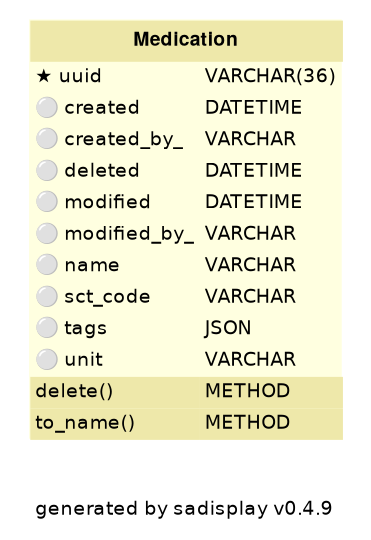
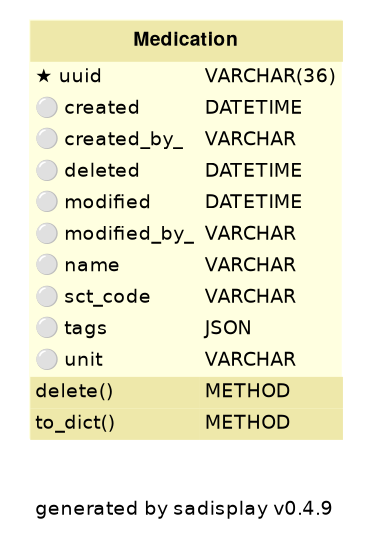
(86, 423) -> (76, 423)
